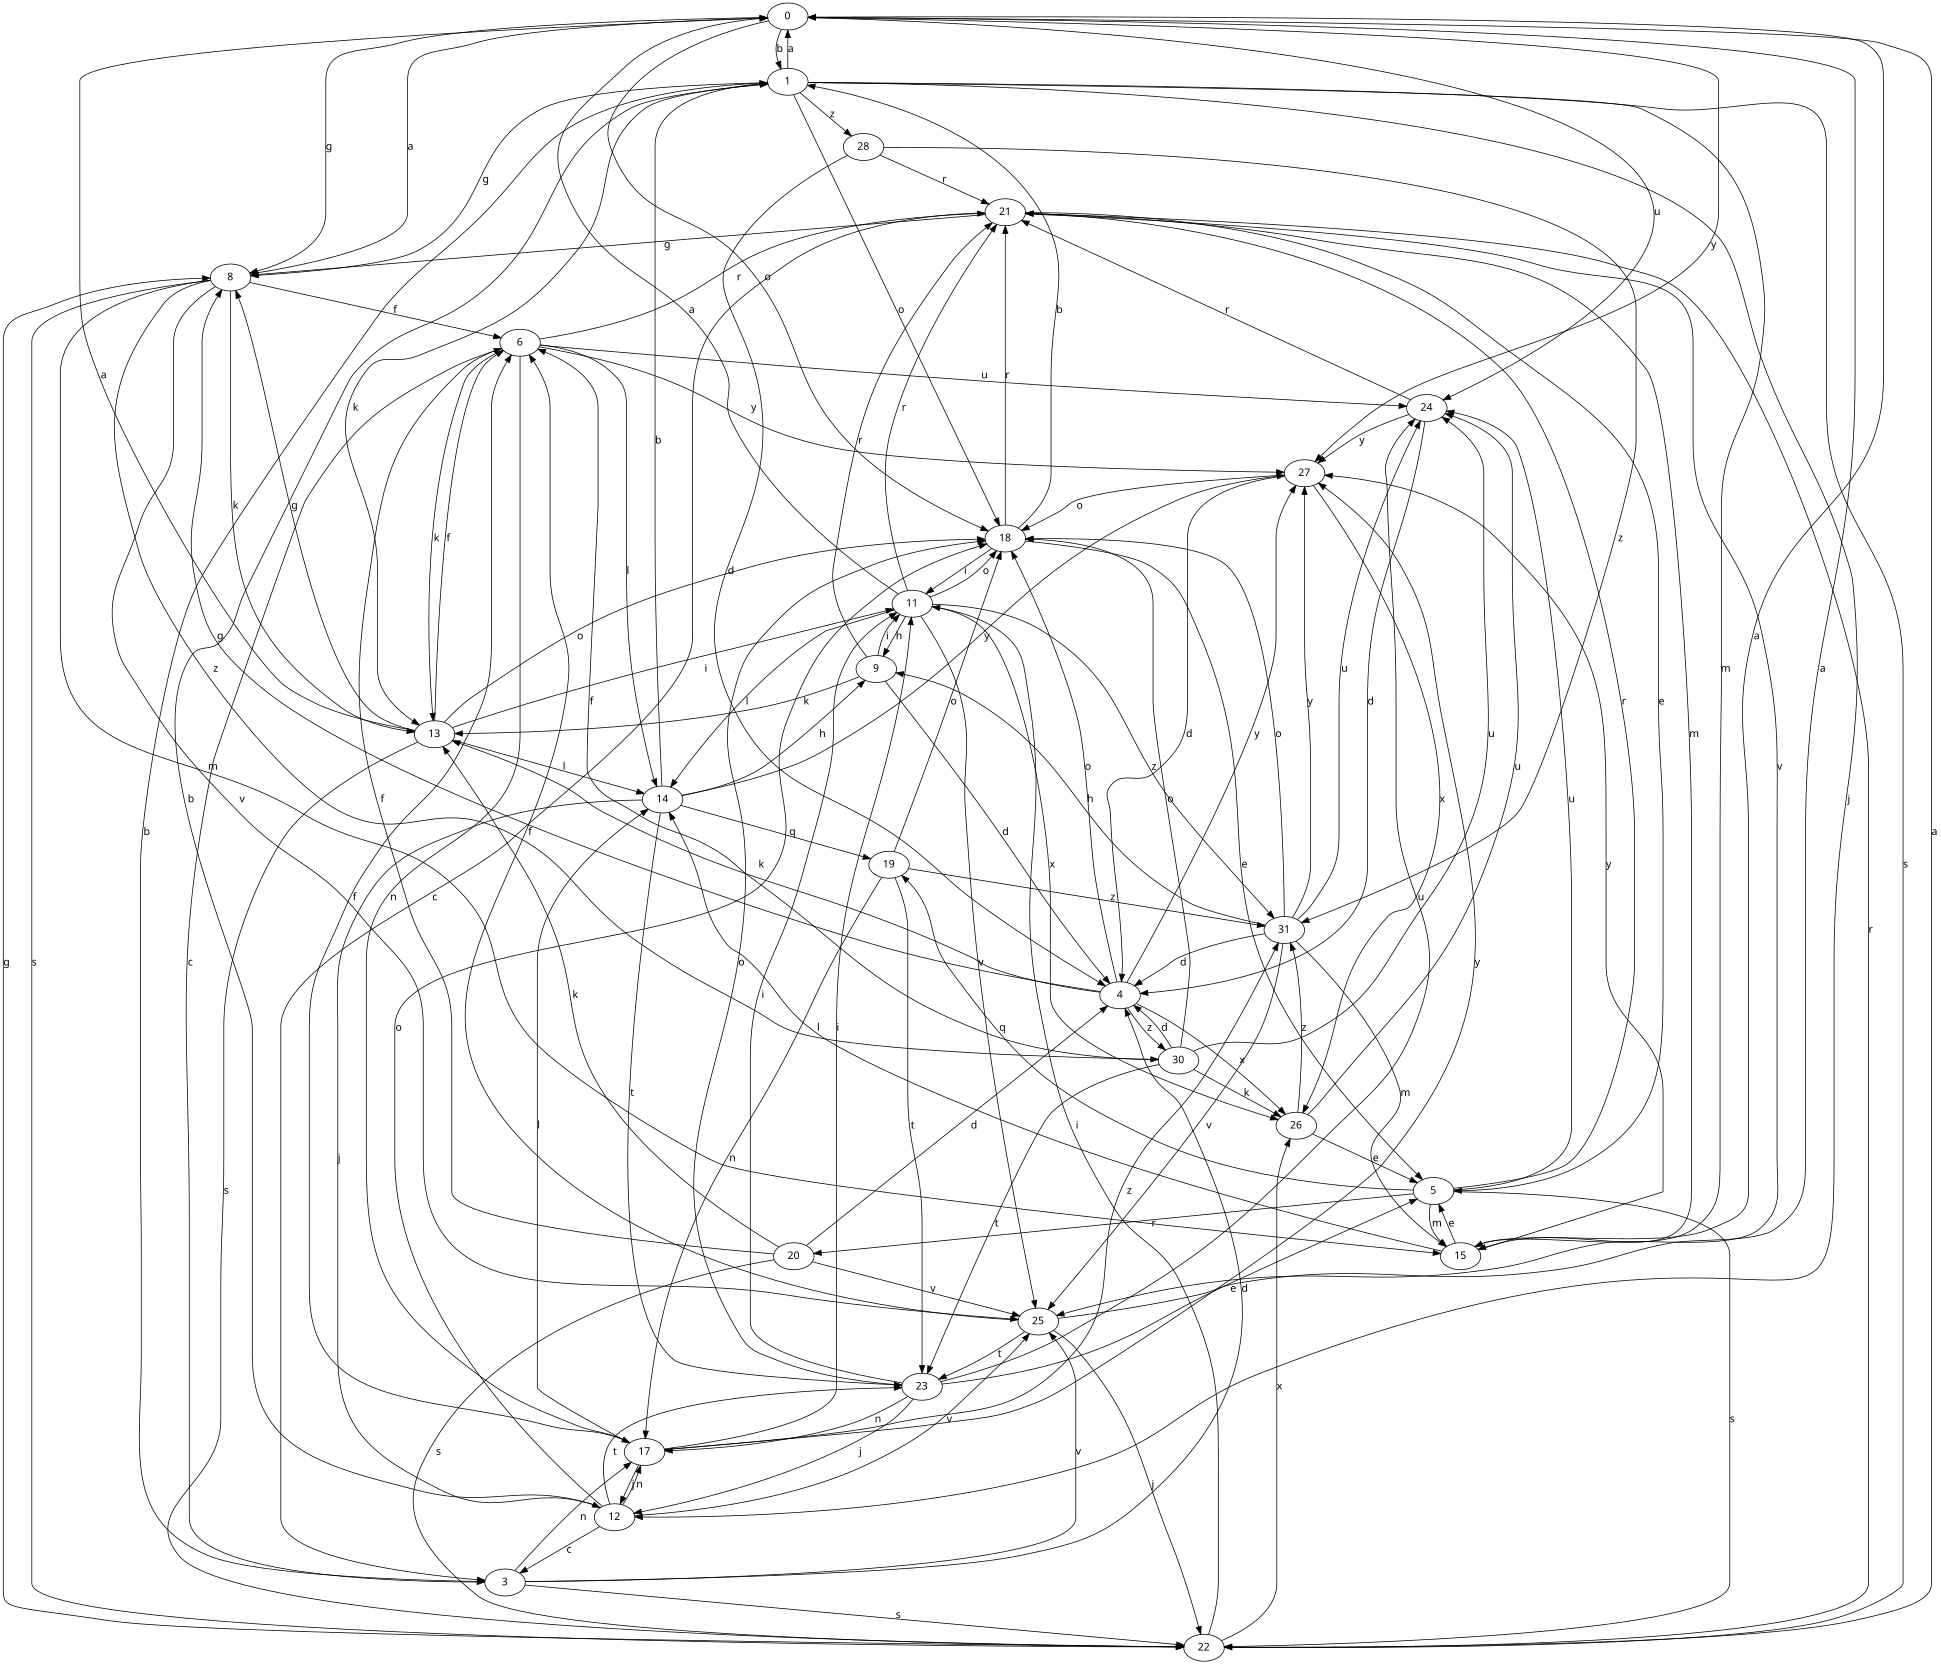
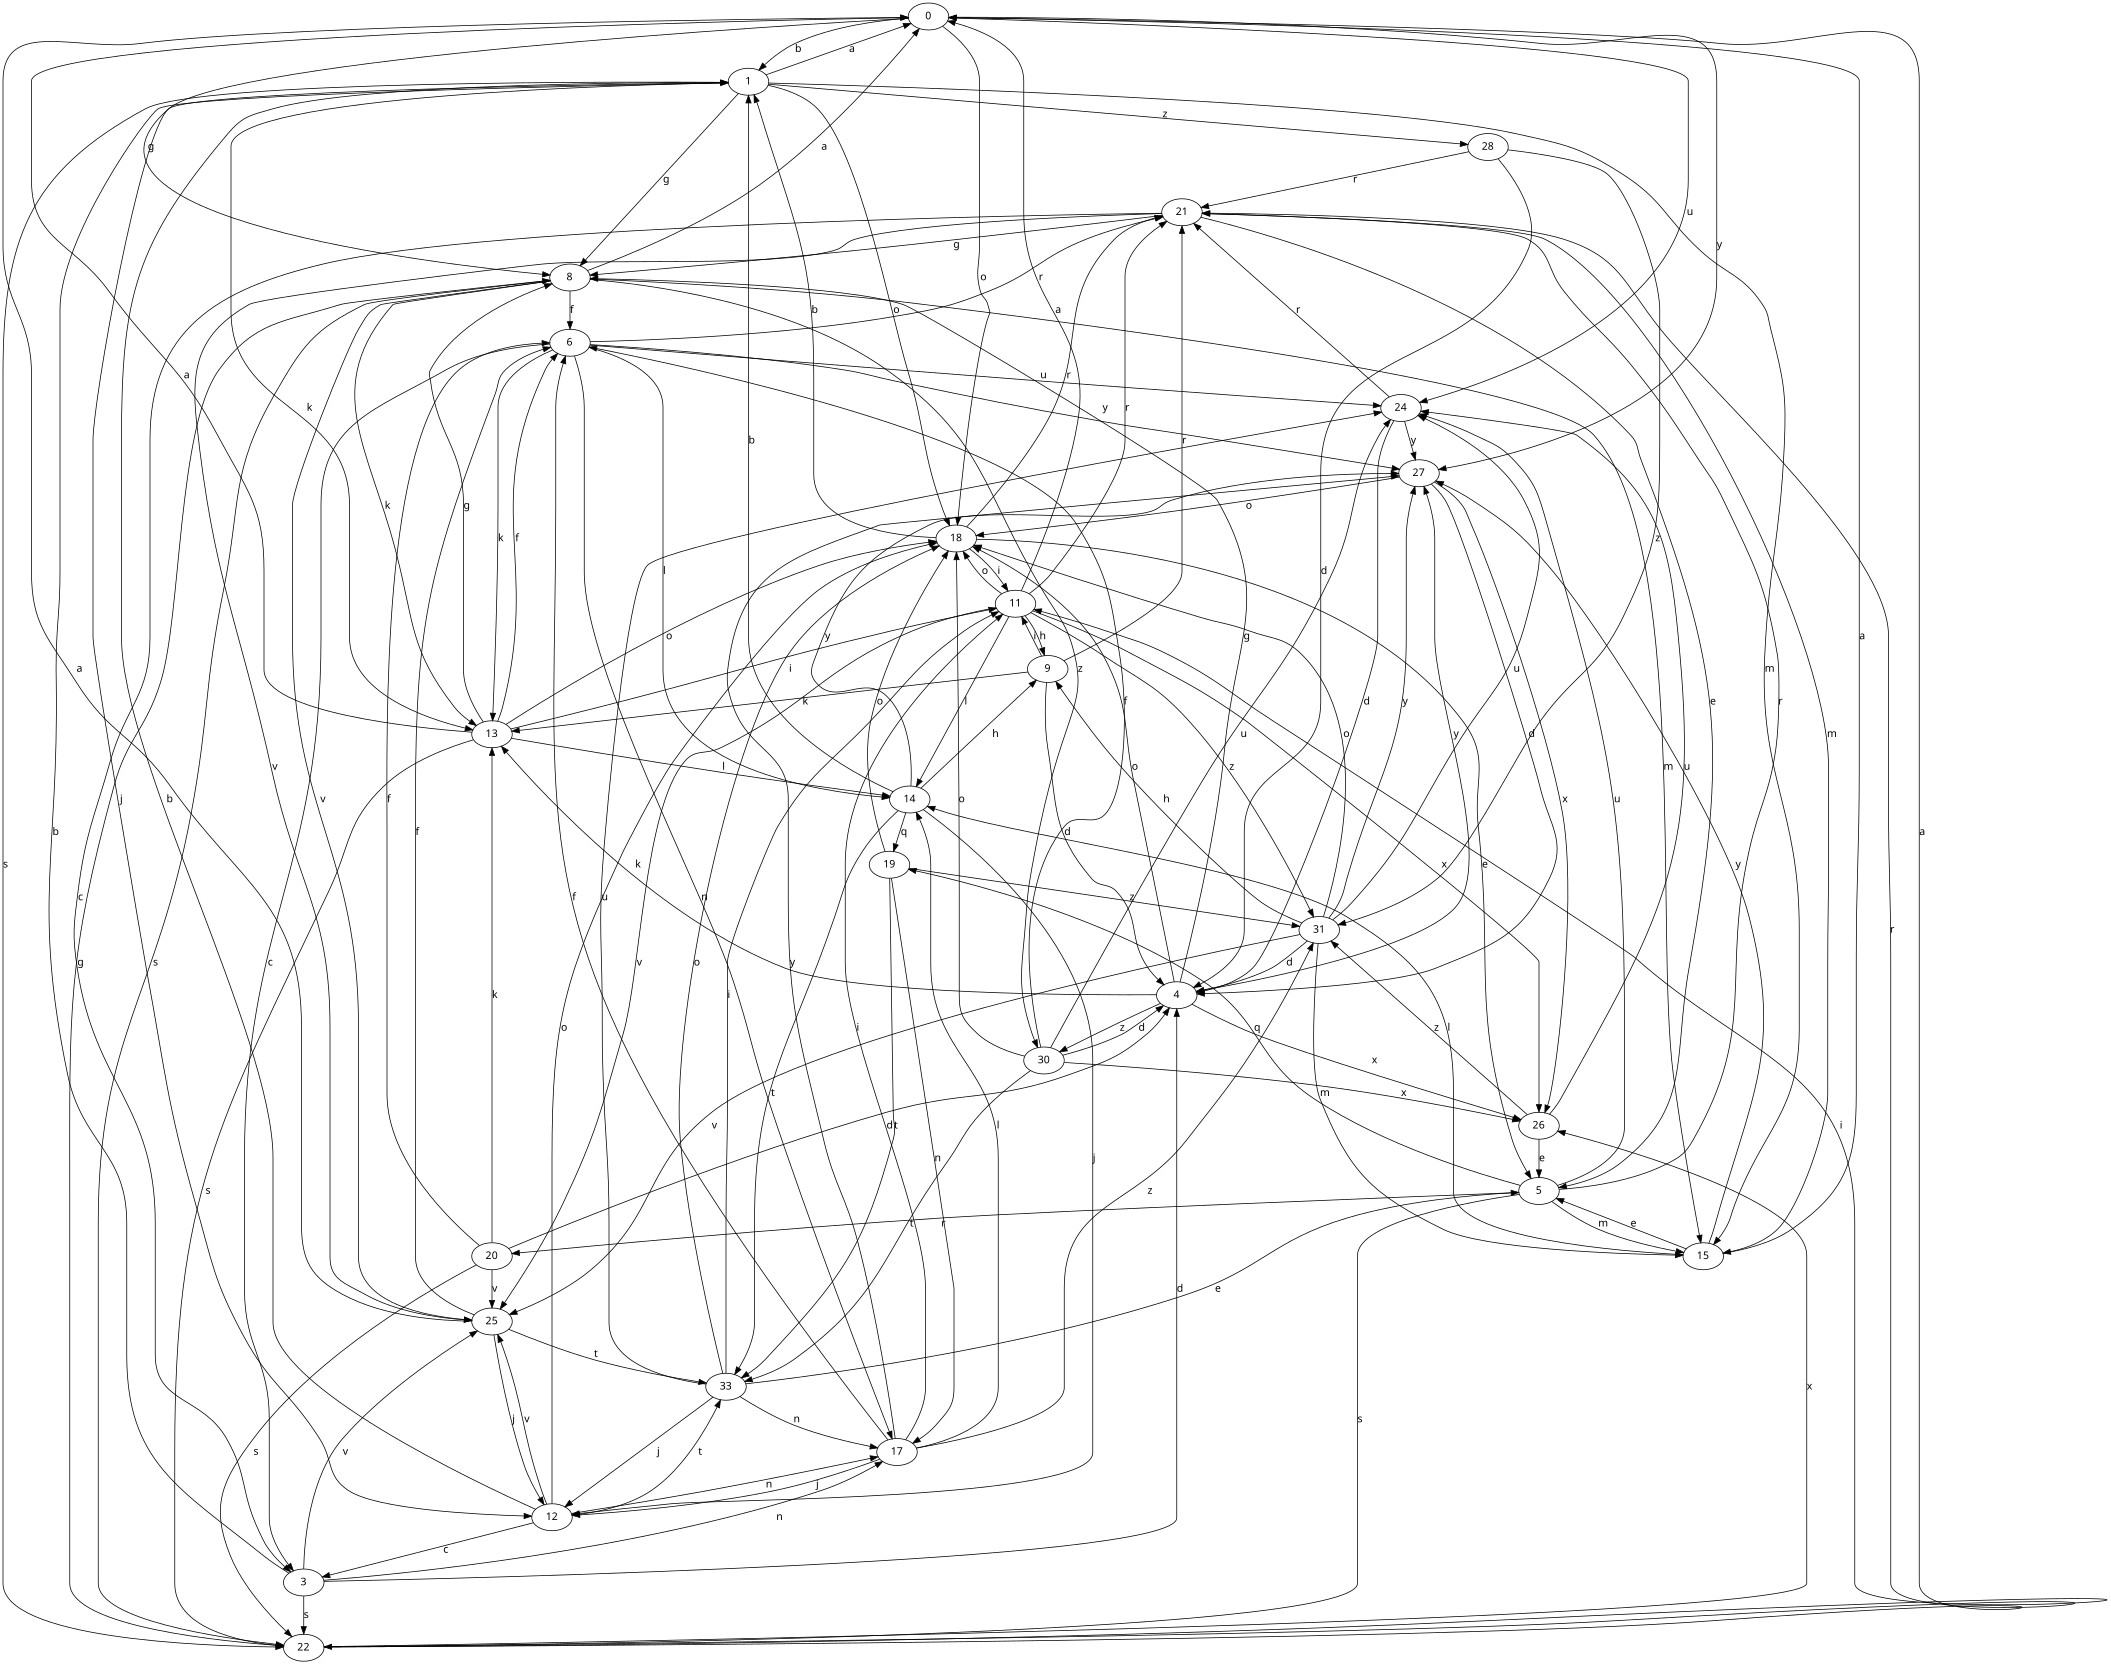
(1247, 1093) -> (1404, 1093)
(922, 1387) -> (726, 1387)
(1144, 1468) -> (511, 1419)
